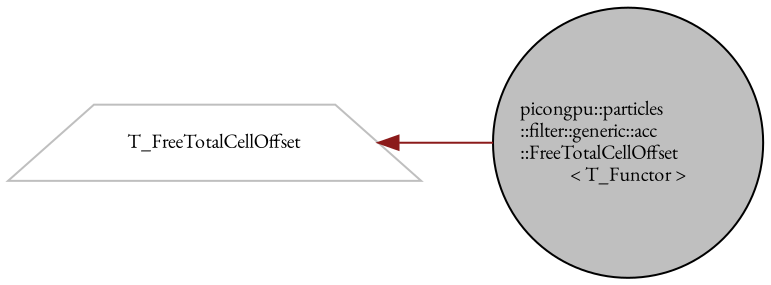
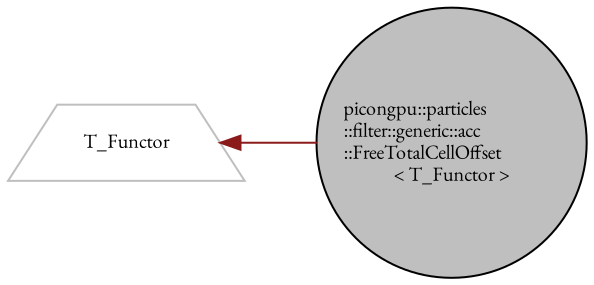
(215, 143) -> (126, 143)
